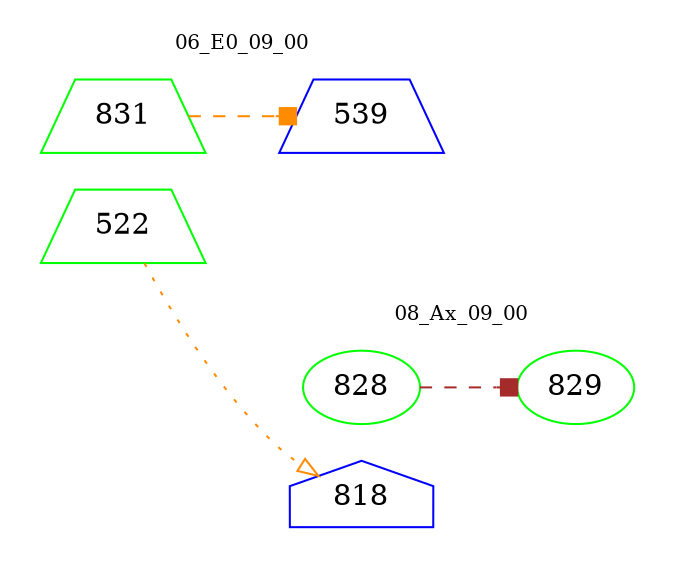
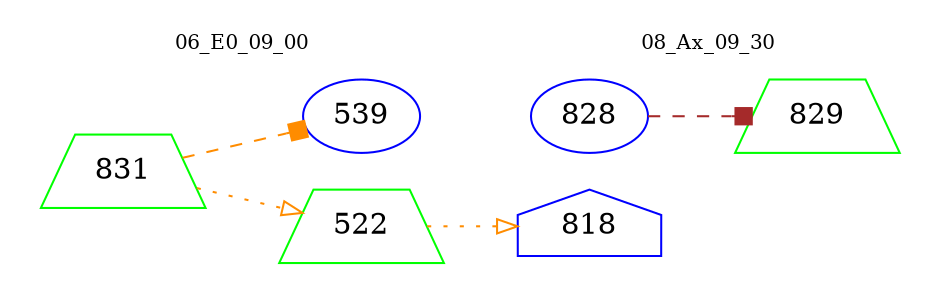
(362, 116) -> (362, 116)
none -> (240, 198)
(462, 315) -> (709, 44)
(362, 387) -> (589, 116)
(576, 387) -> (817, 116)
